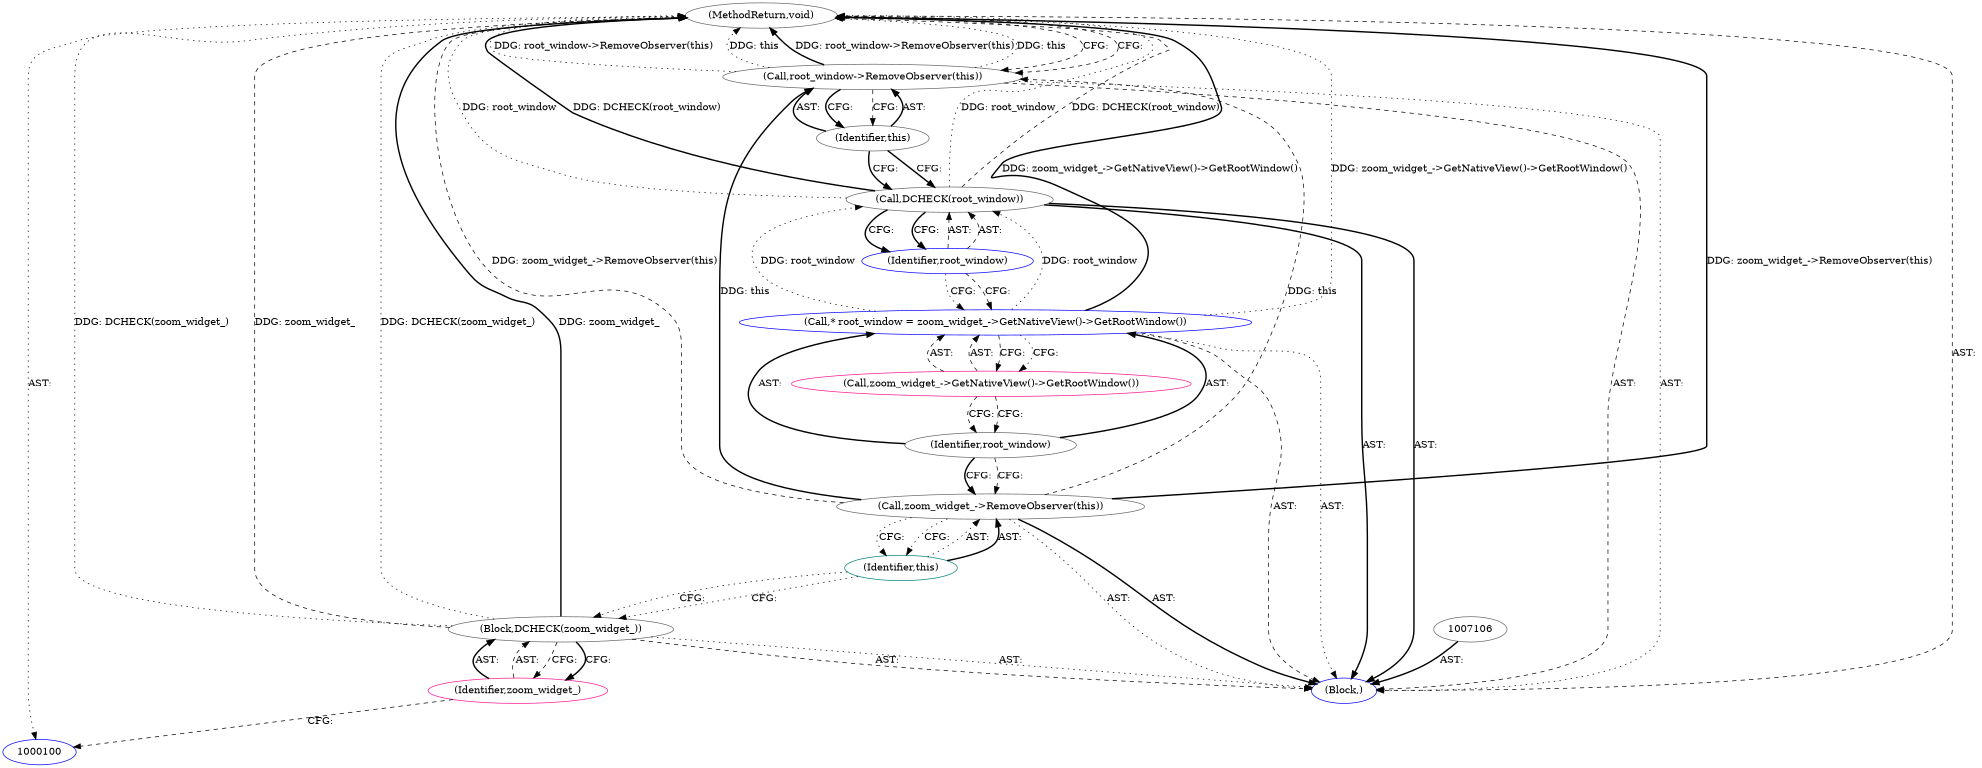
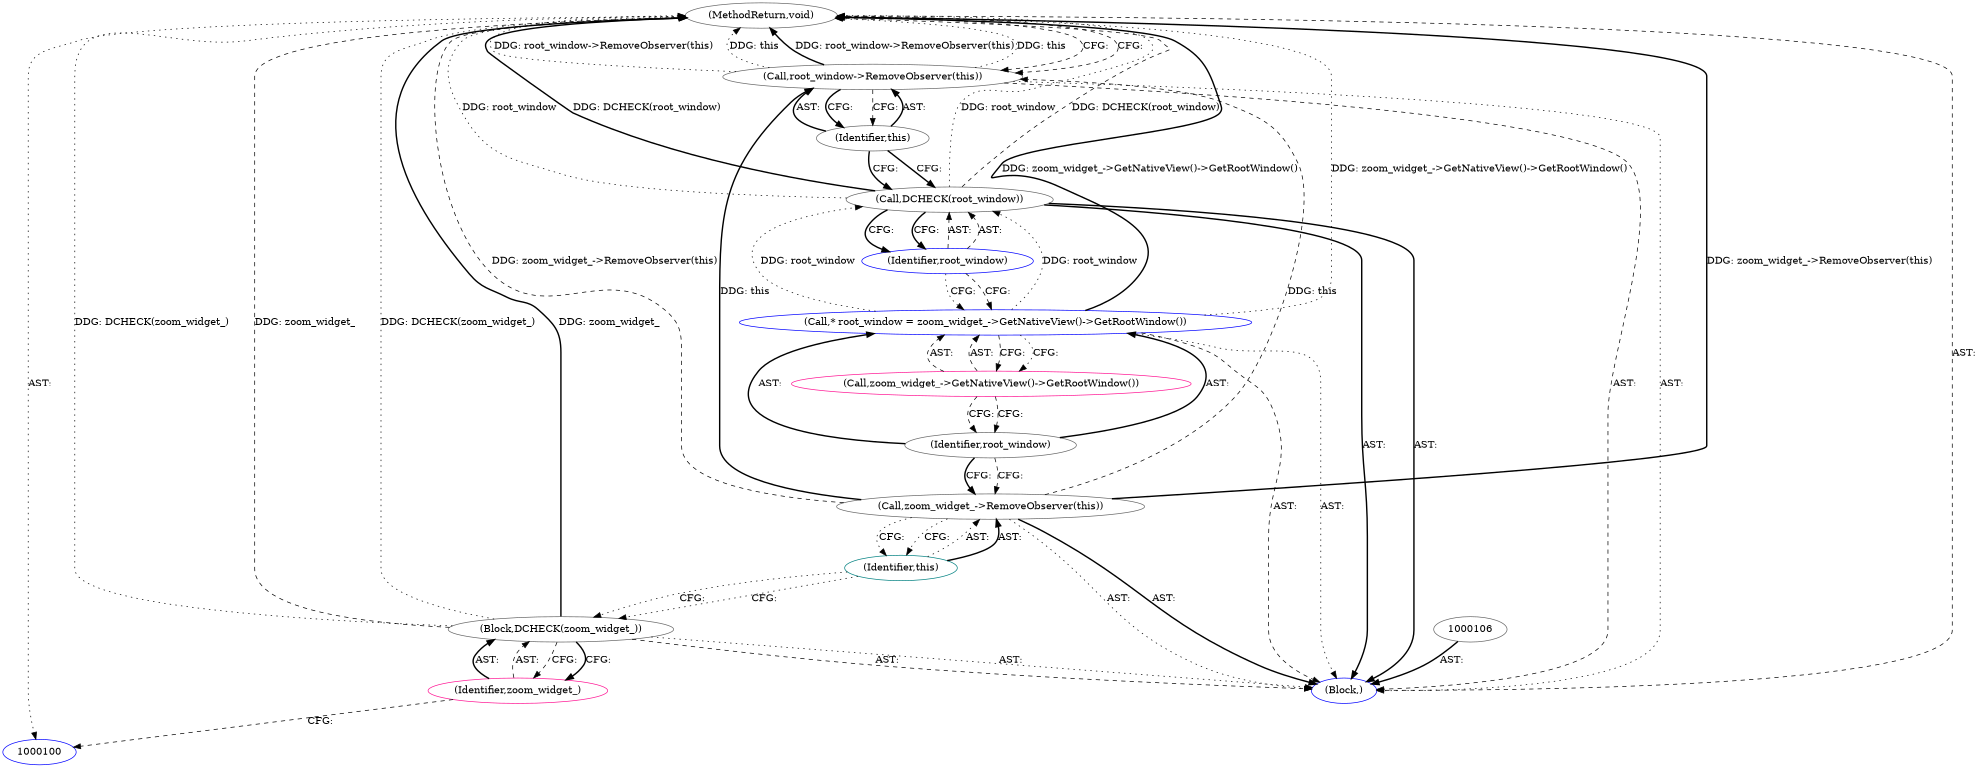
(1470, 629) -> (1470, 629)
